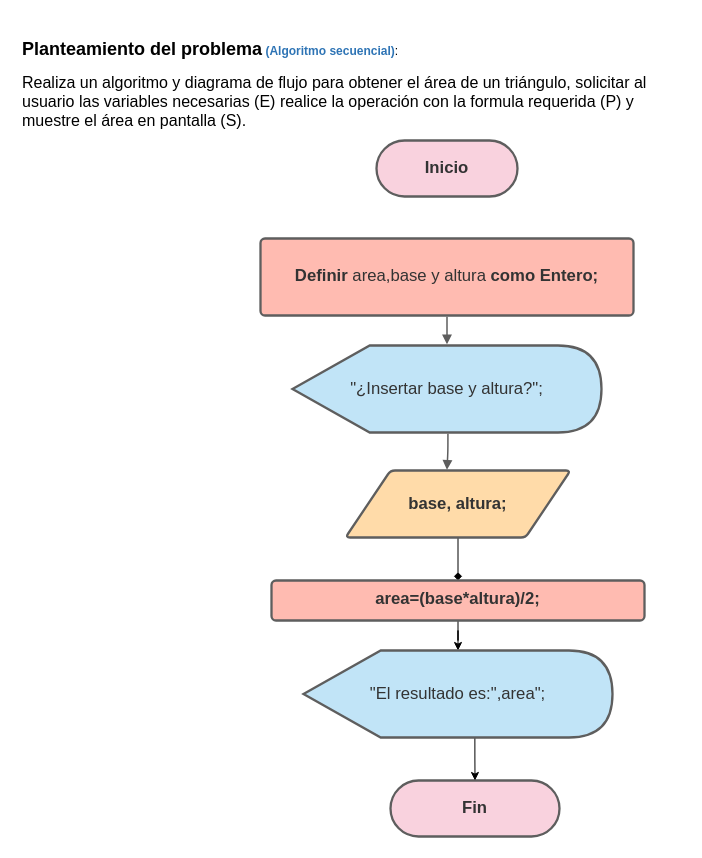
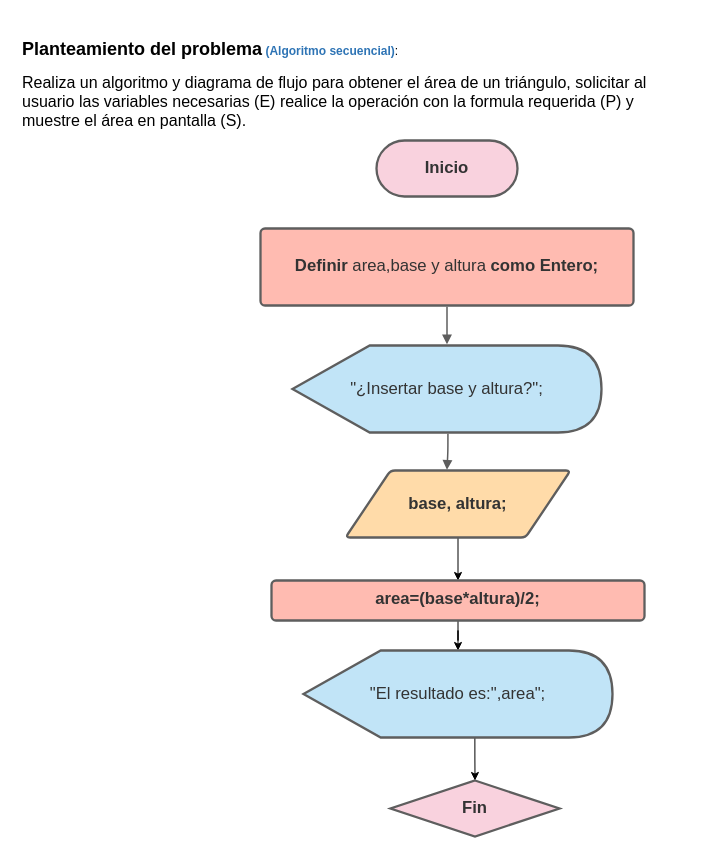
(447, 277) -> (447, 267)
(458, 571) -> (458, 572)
(475, 809) -> (475, 809)
